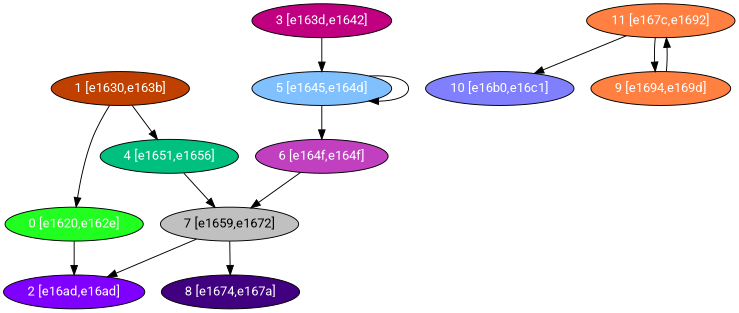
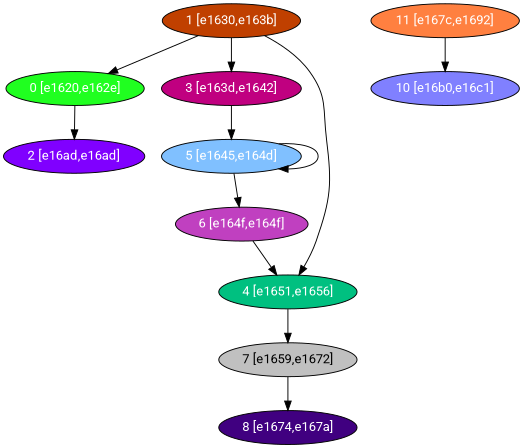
none -> (231, 50)
(661, 89) -> none
(279, 188) -> (262, 254)
(156, 256) -> none
